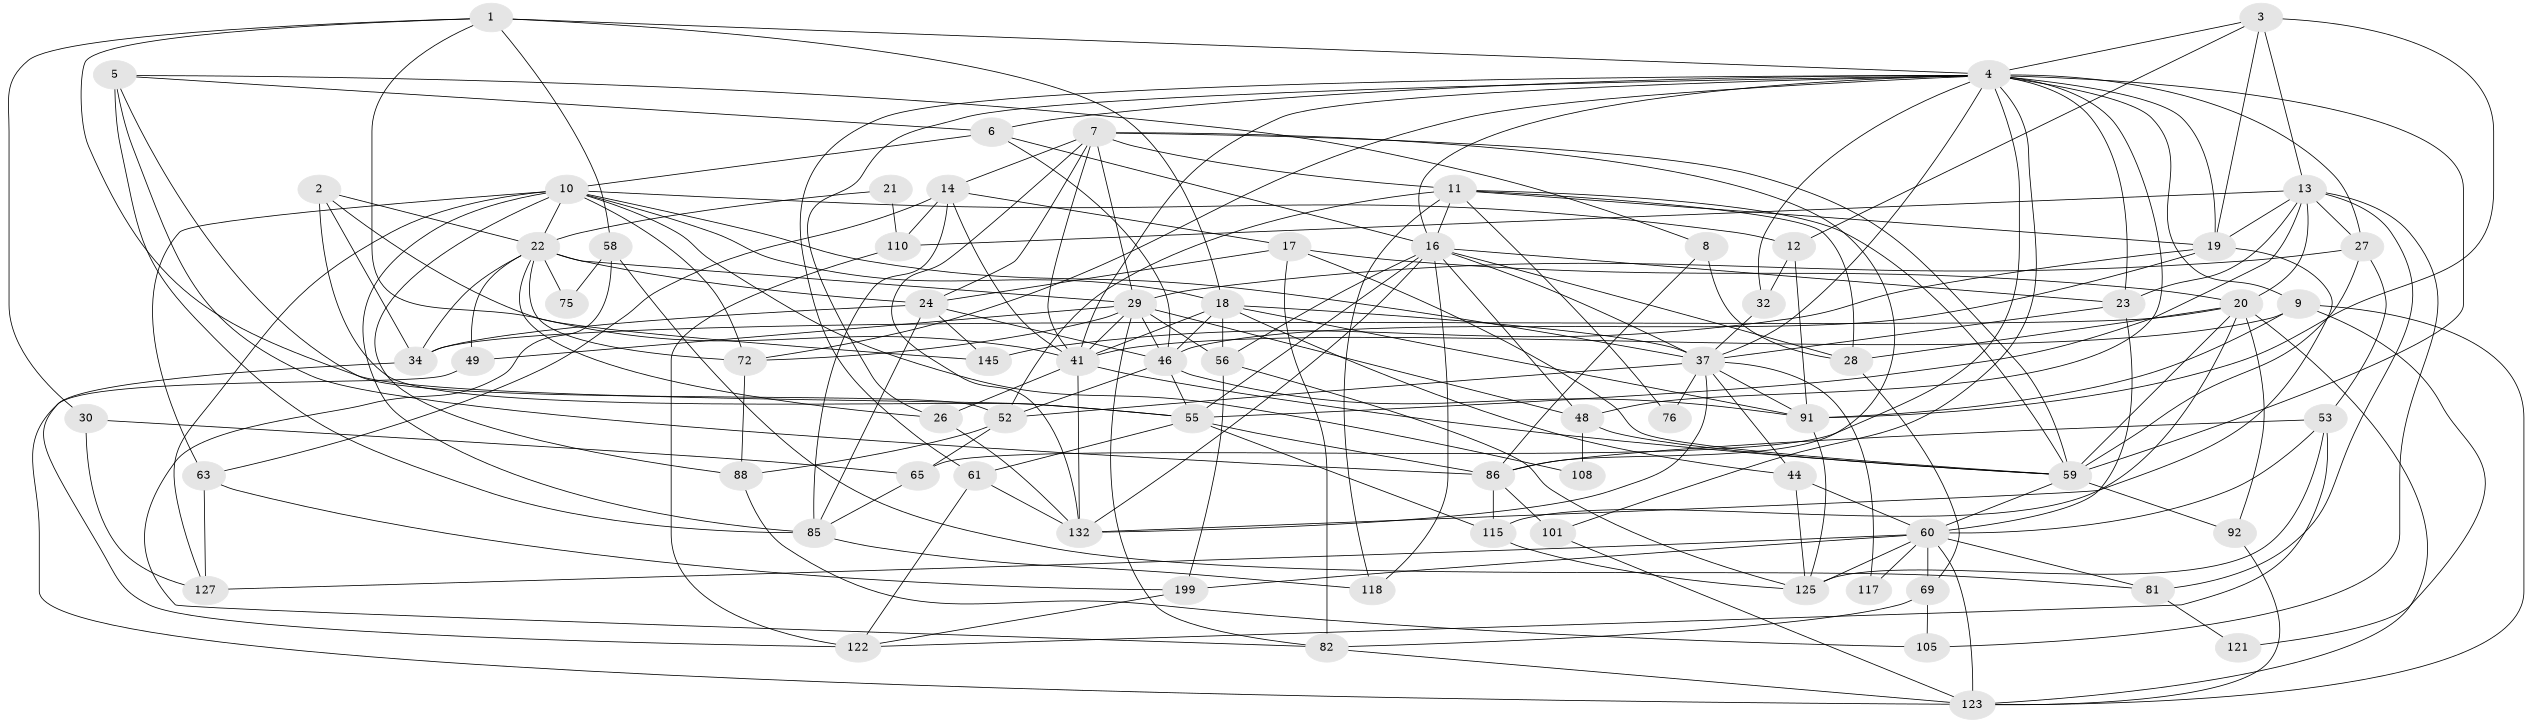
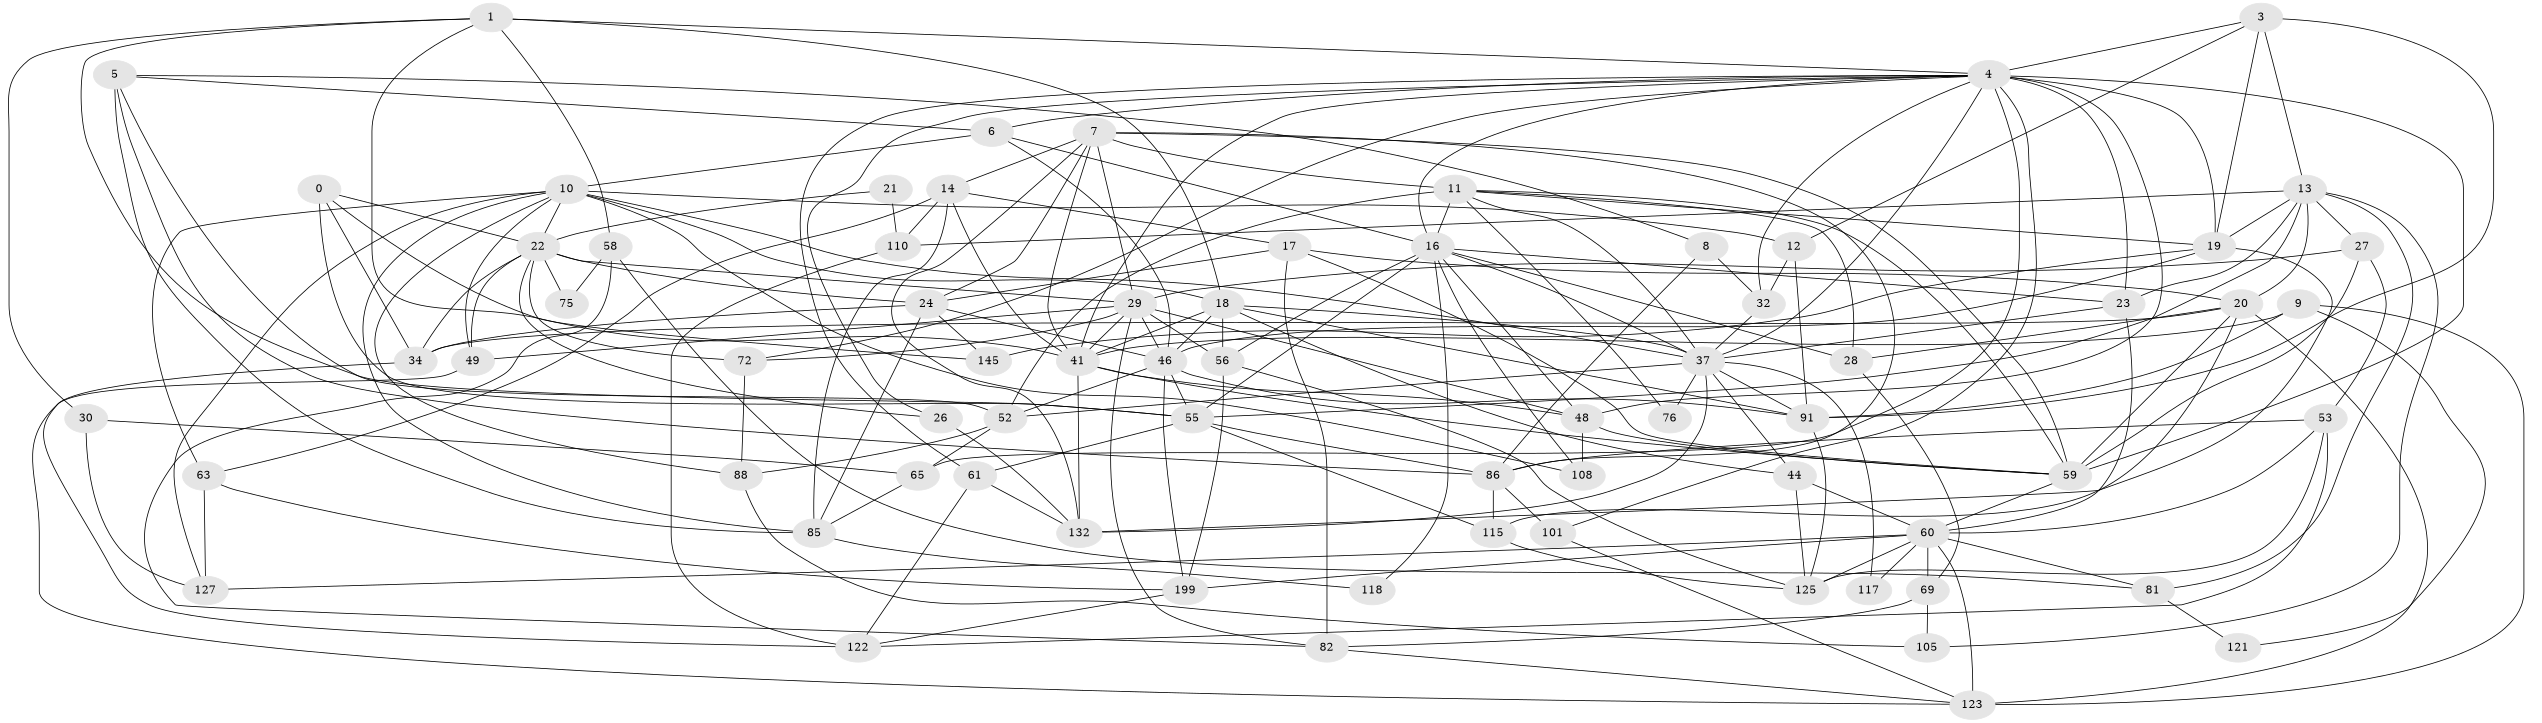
(2213, 104) -> none
(2171, 167) -> none
(319, 189) -> (319, 189)
(679, 256) -> (484, 260)
(1735, 318) -> (1739, 279)
(1345, 372) -> (1601, 247)
(1282, 387) -> (1498, 366)
(1002, 393) -> (1364, 394)
none -> (1168, 476)
(2235, 533) -> none
